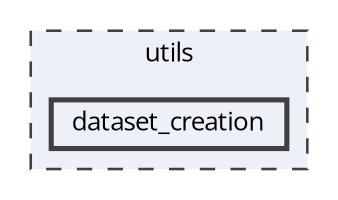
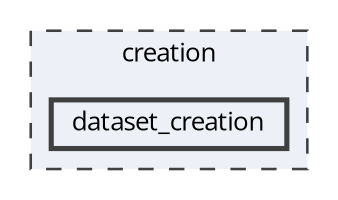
(169, 55) -> (169, 55)
